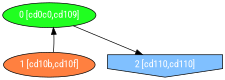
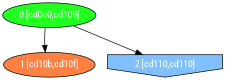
(54, 43) -> (45, 36)
